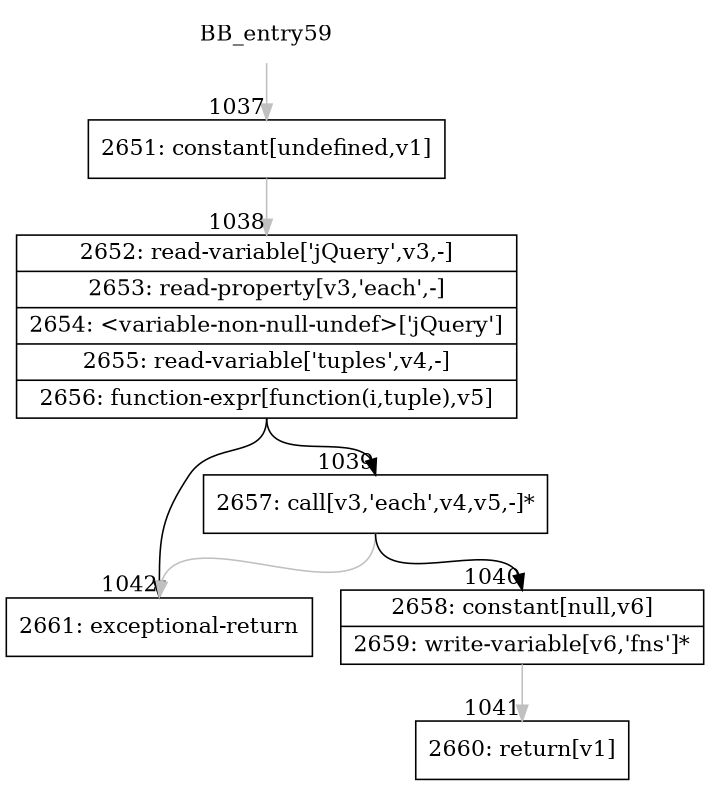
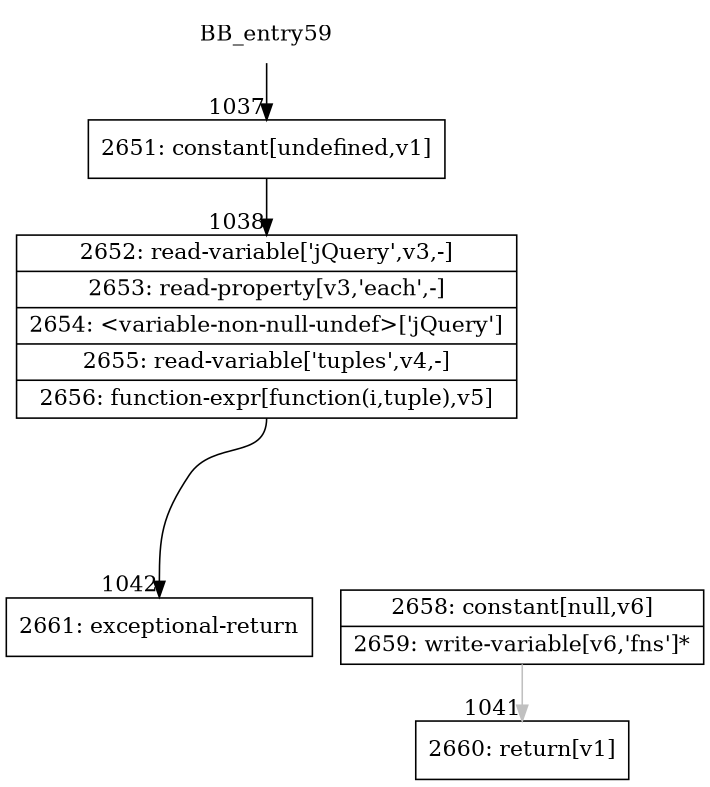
(267, 84) -> (267, 84)
(267, 199) -> (267, 199)
(376, 504) -> none
